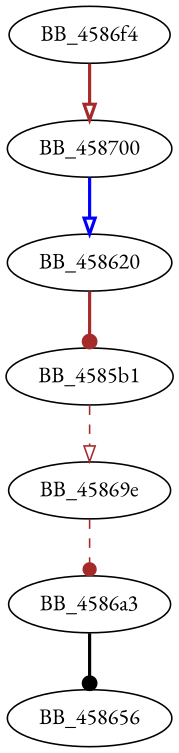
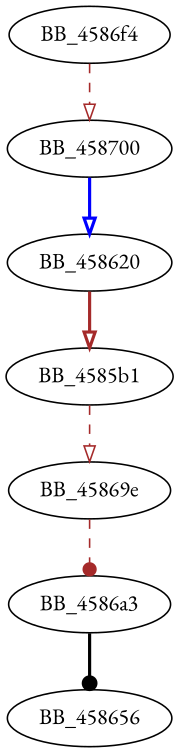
(90, 84) -> (90, 84)
(90, 313) -> (90, 312)
